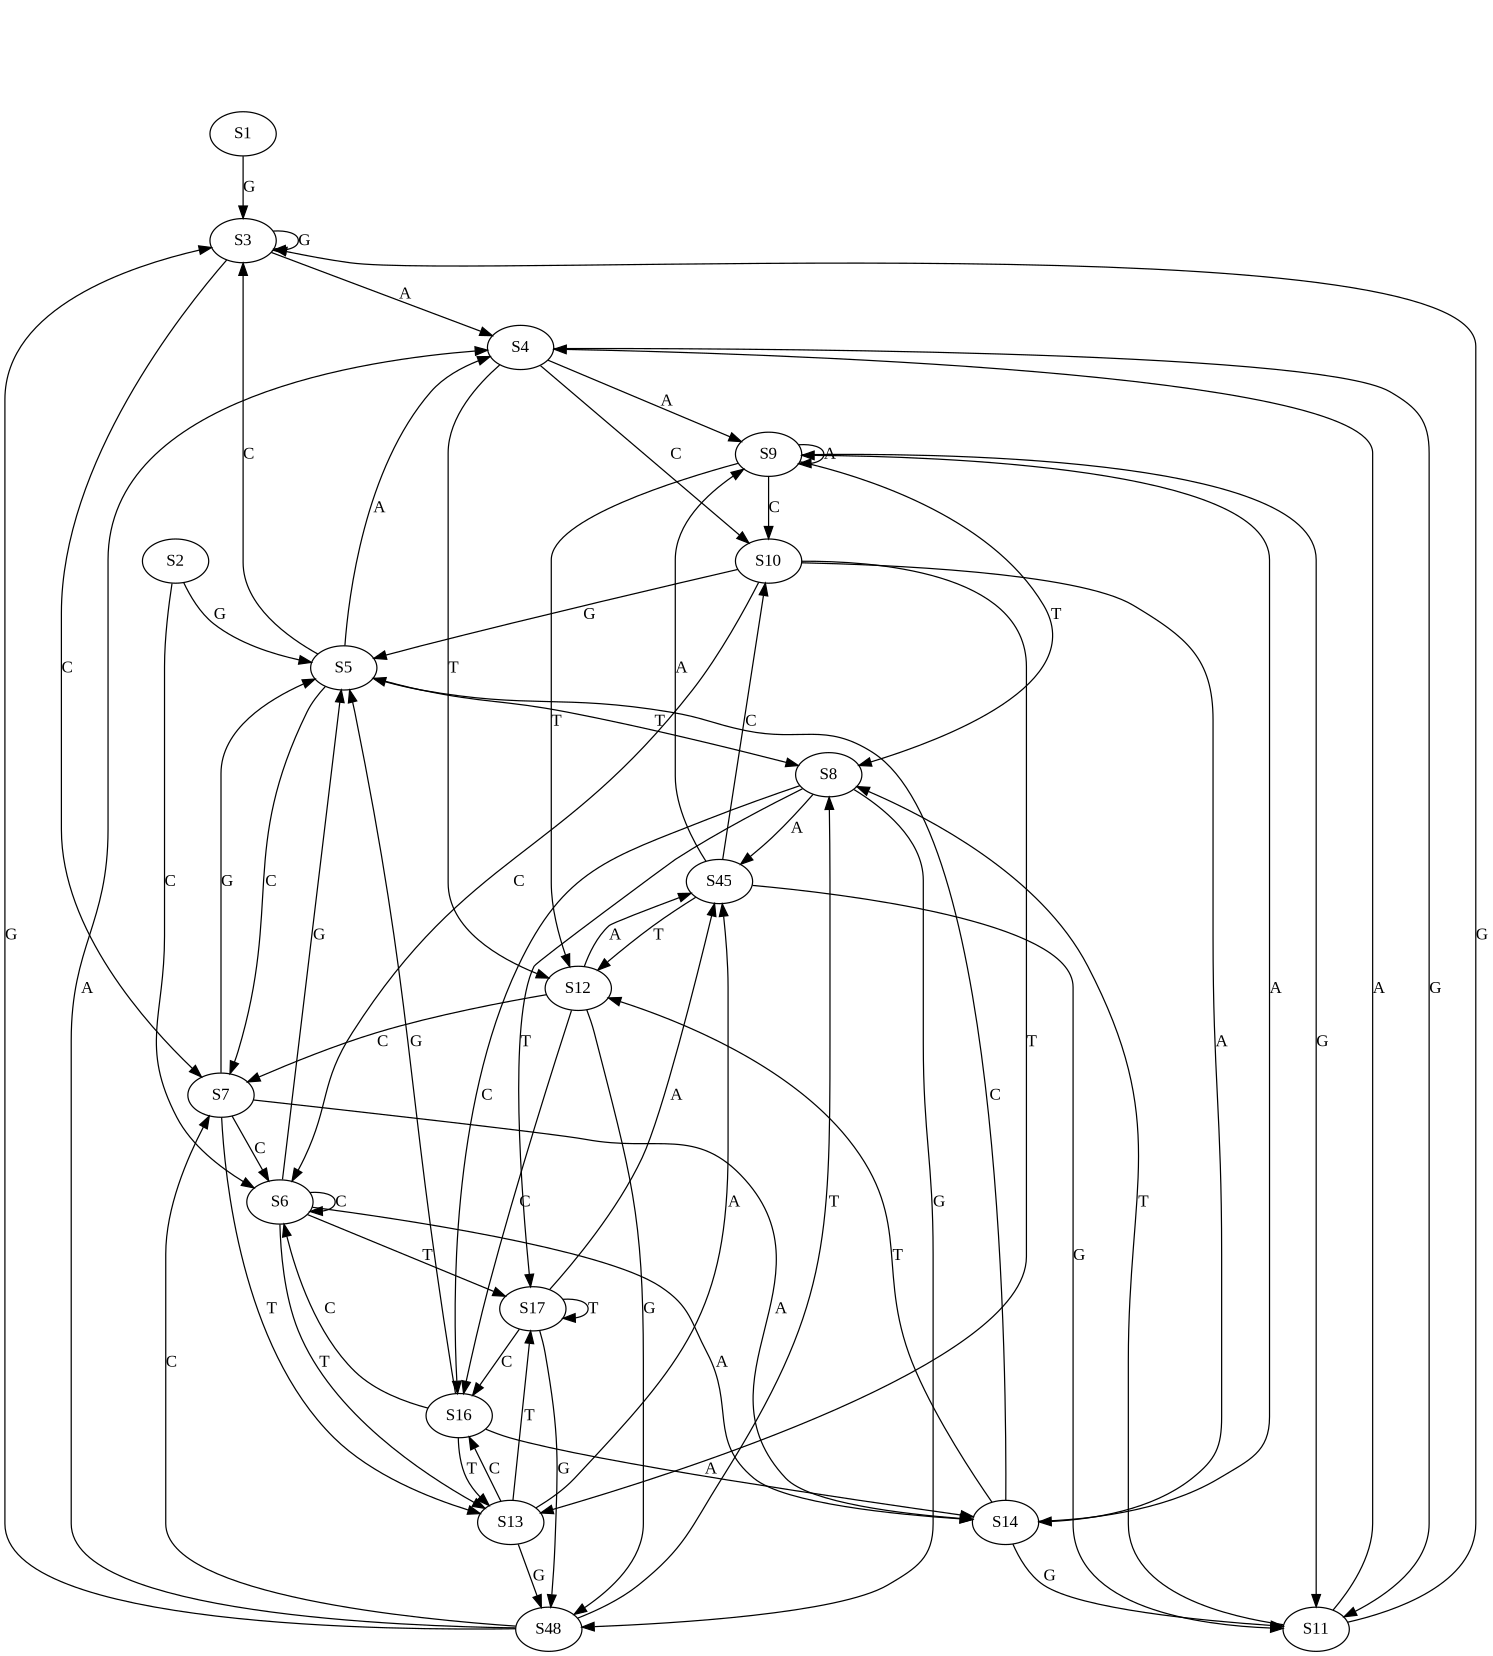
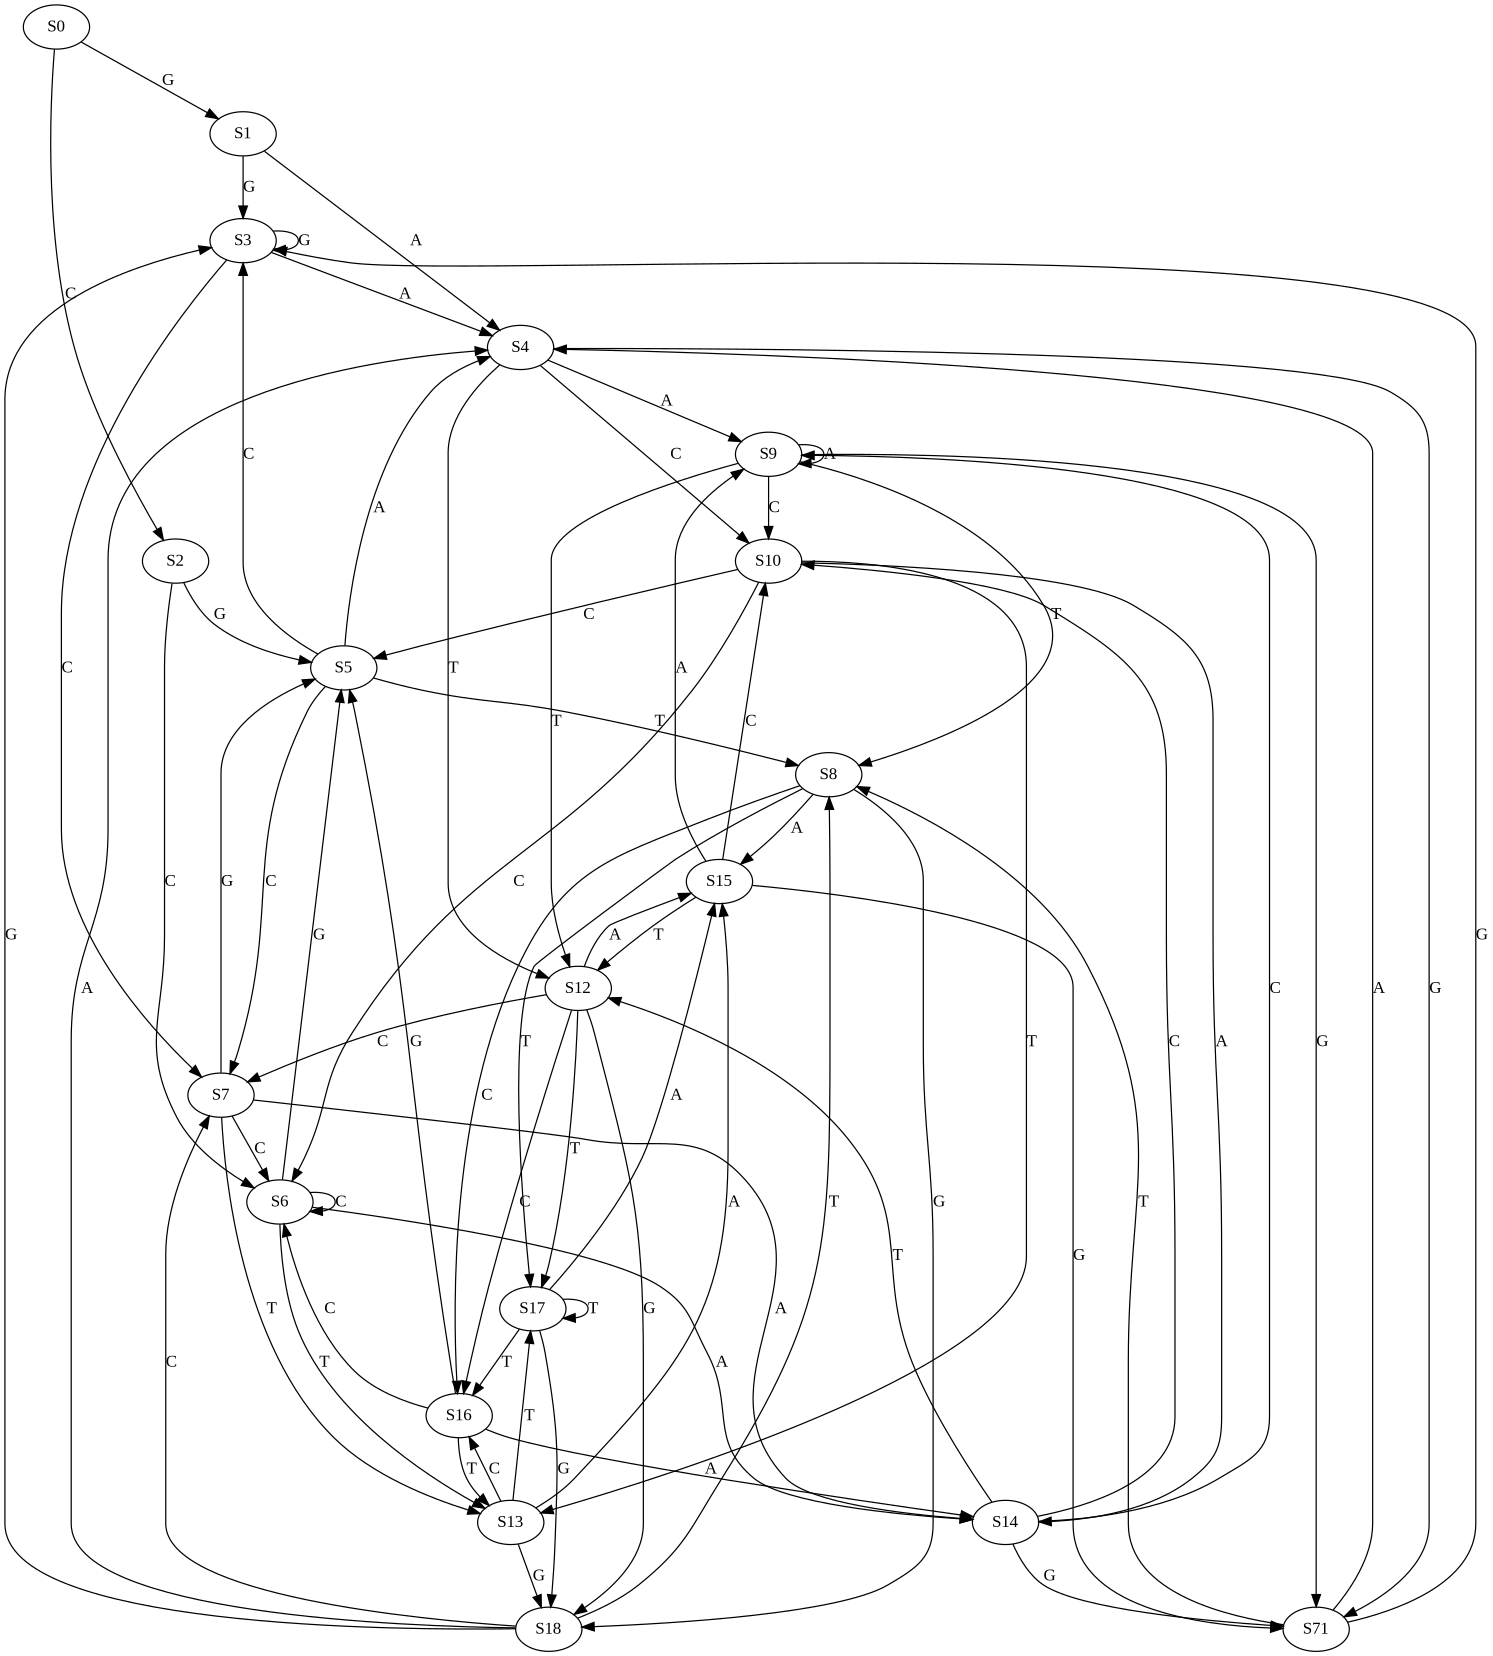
none -> (56, 27)
none -> (377, 237)
(589, 615) -> (589, 615)
(942, 871) -> (1167, 959)
(719, 882) -> (719, 882)
(1276, 988) -> (1276, 988)
(401, 1253) -> (568, 1151)
(507, 1362) -> (507, 1362)
(549, 1629) -> (549, 1629)
(1316, 1629) -> (1316, 1629)
